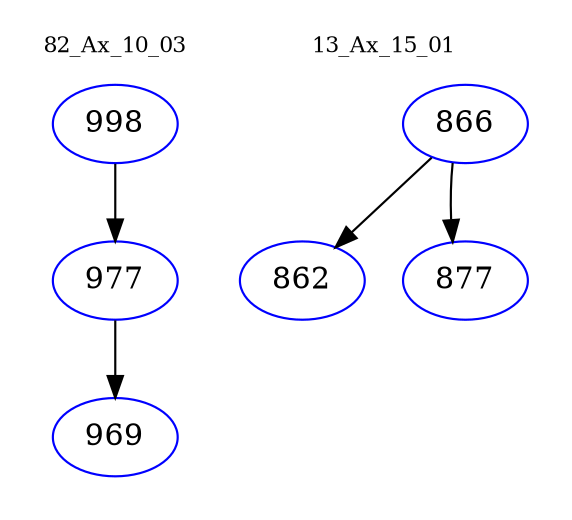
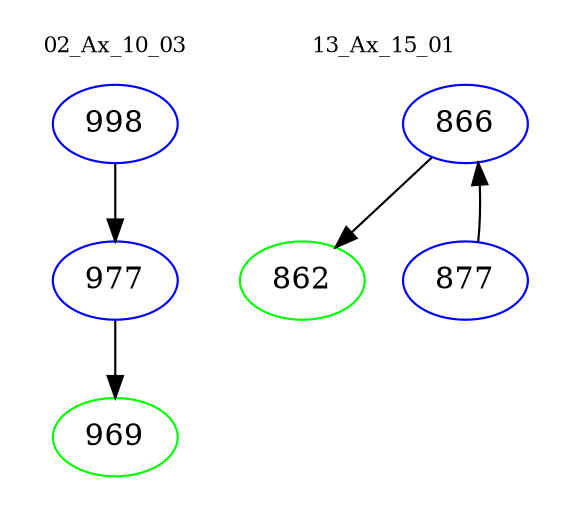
(115, 47) -> (115, 47)
(451, 191) -> (480, 214)
(302, 281) -> (302, 281)
(115, 437) -> (115, 437)
